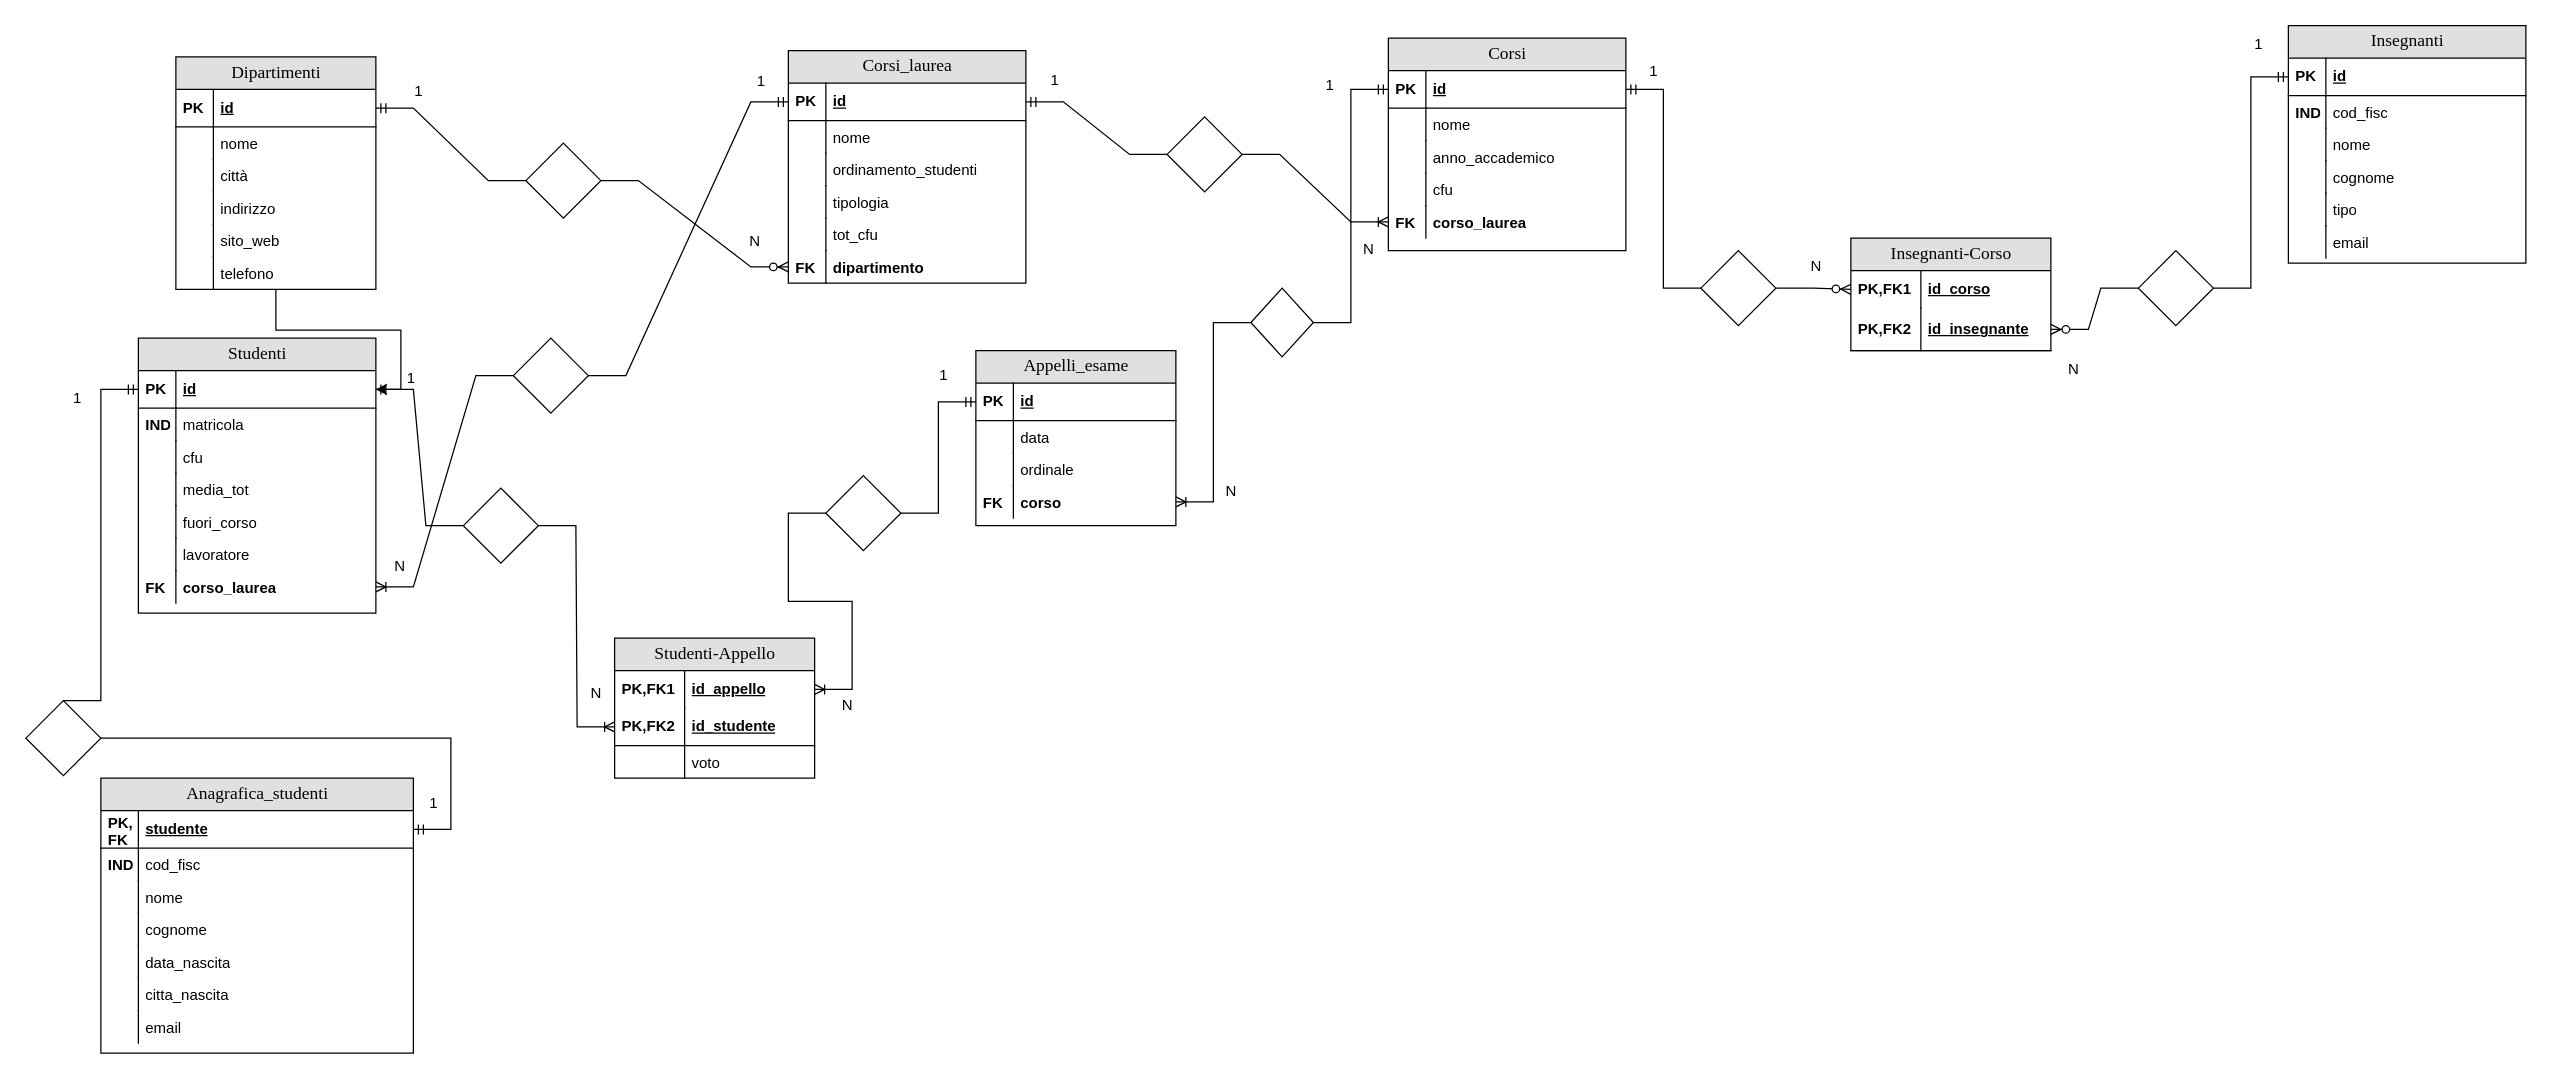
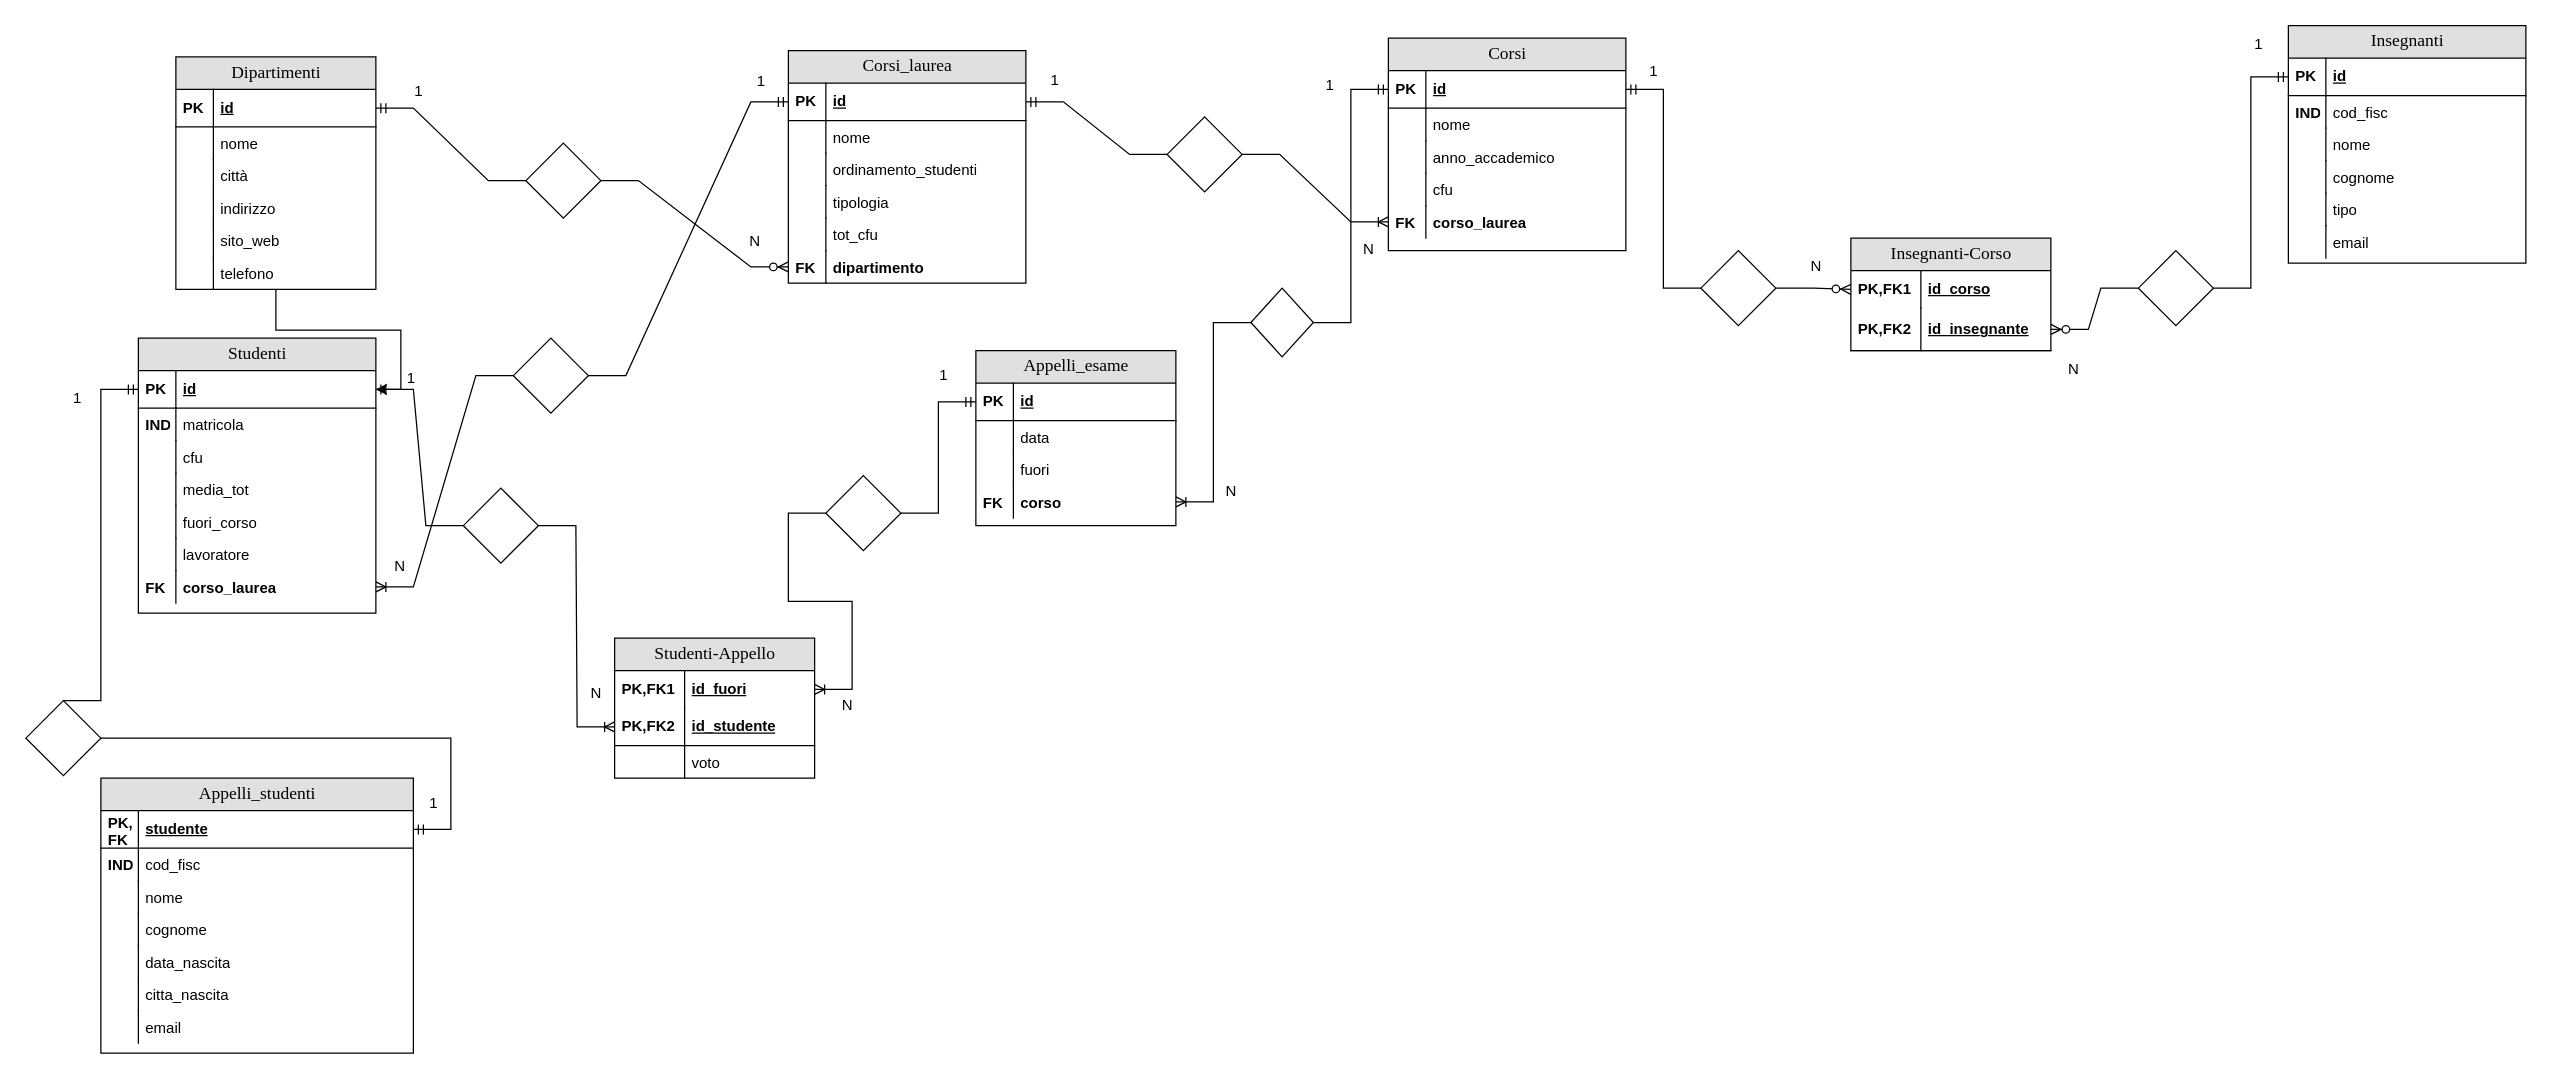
(1050, 471) -> (1040, 471)
(728, 689) -> (722, 689)
(258, 794) -> (258, 794)
